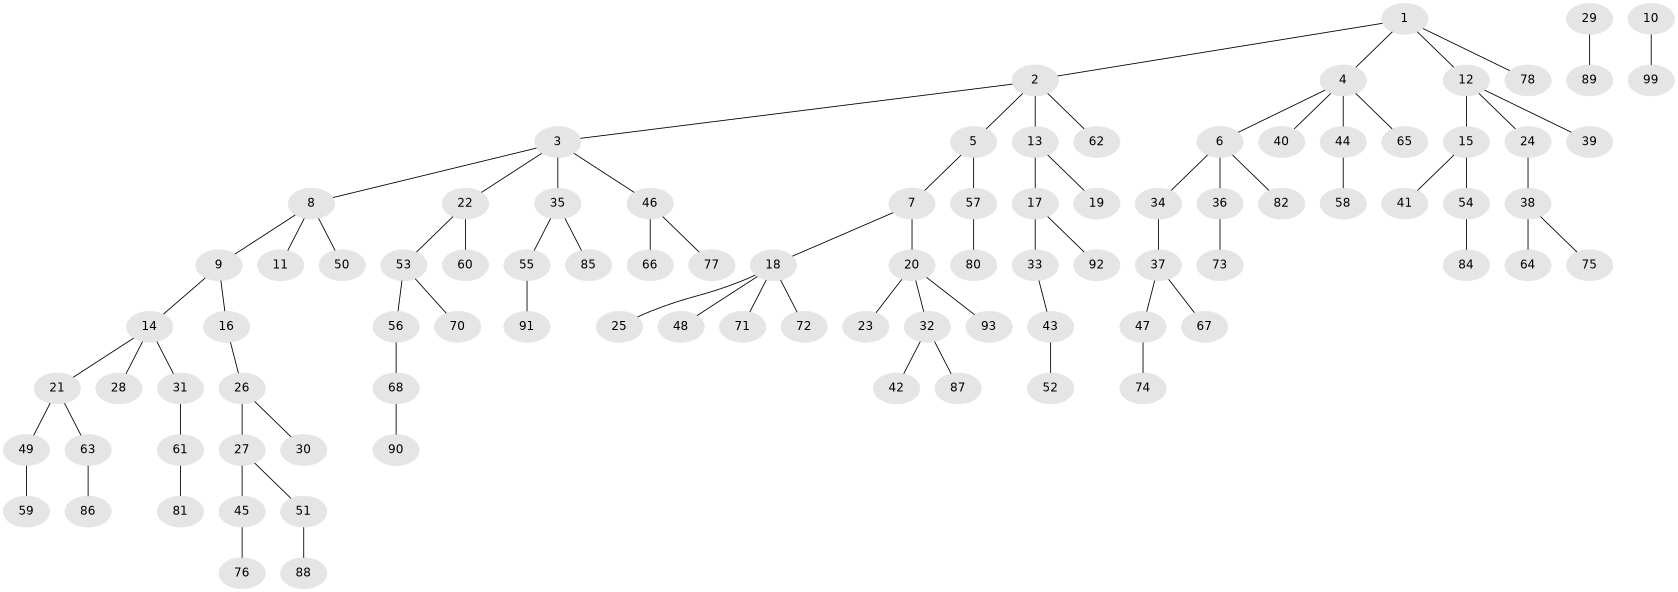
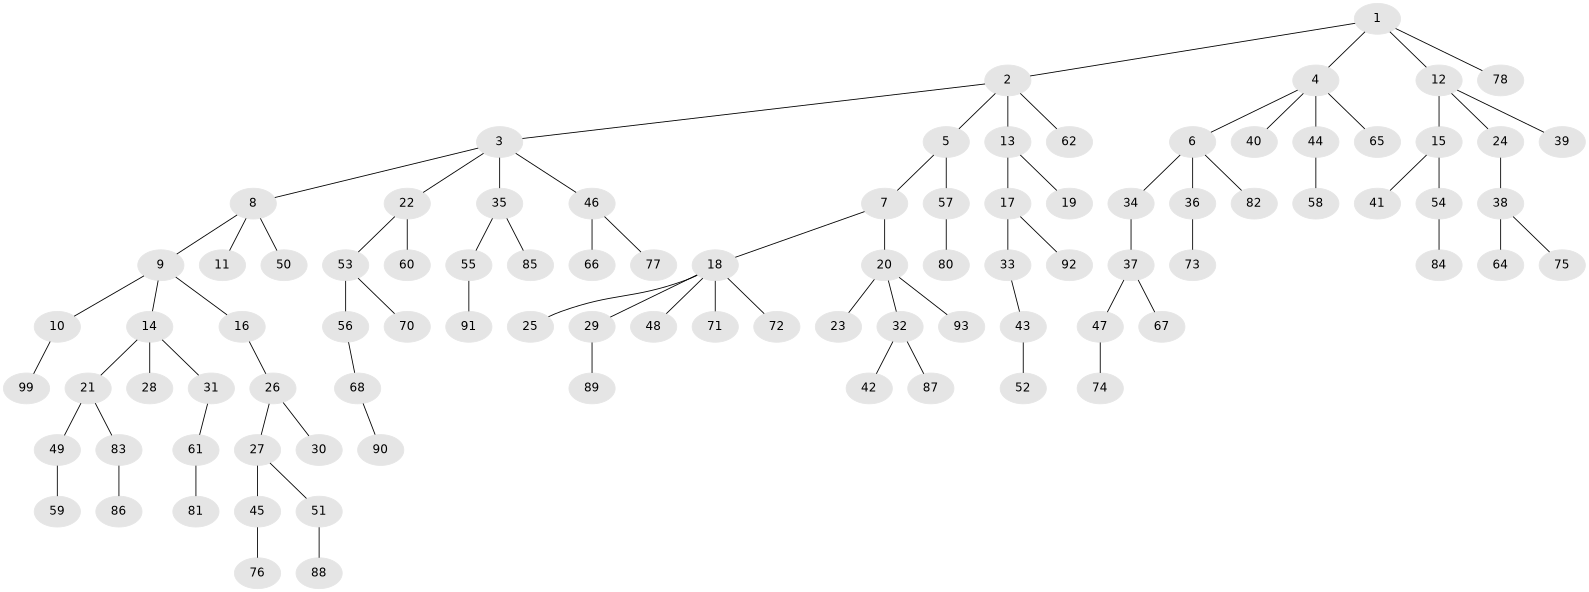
none -> (109, 296)
none -> (654, 296)
(88, 450) -> (119, 450)
